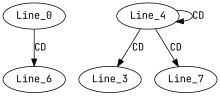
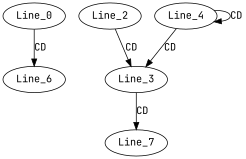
none -> (110, 16)
(165, 45) -> (136, 108)
